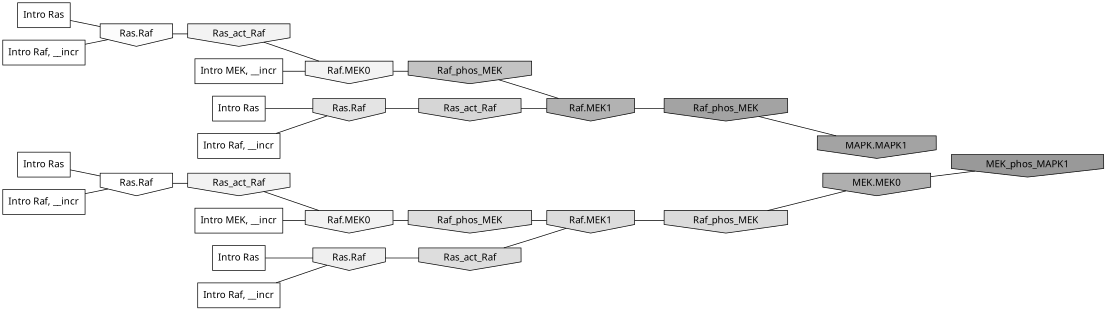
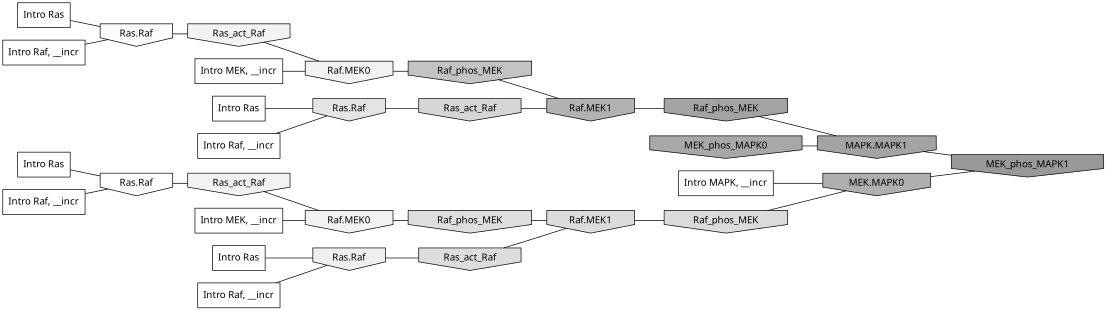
none -> (726, 146)
none -> (937, 153)
none -> (726, 183)
(877, 183) -> (877, 183)
